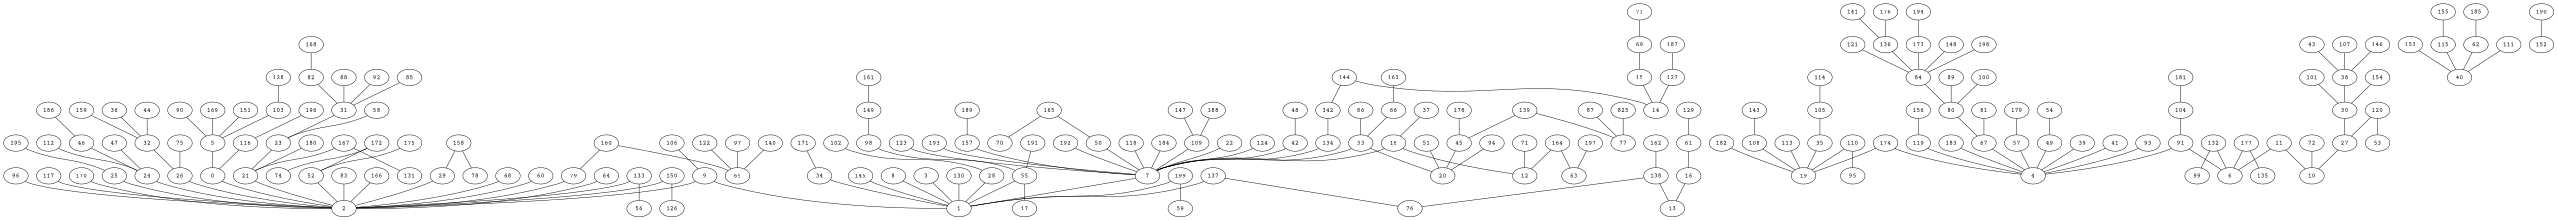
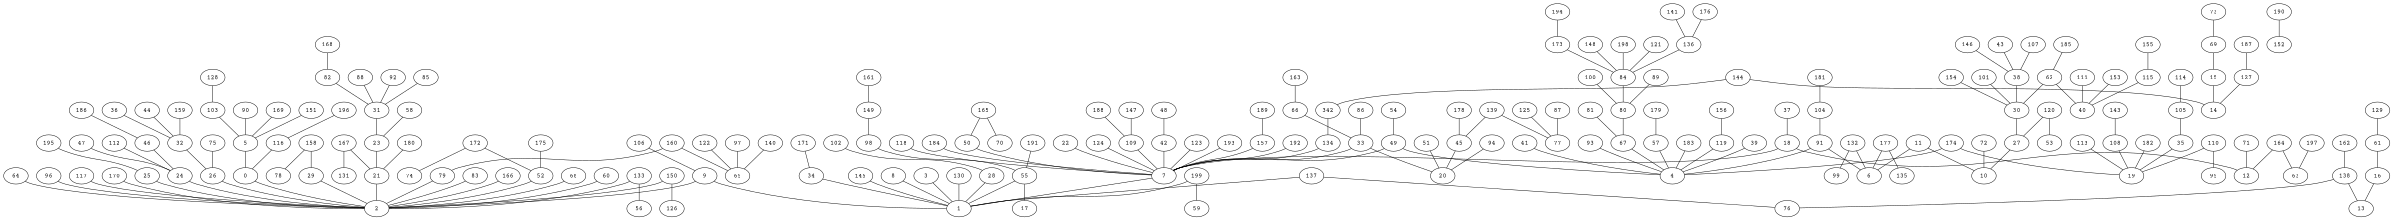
none -> (2033, 94)
(1623, 110) -> (1525, 110)
none -> (1316, 160)
